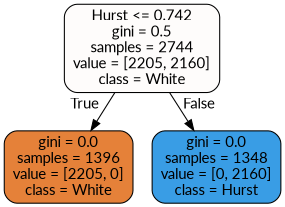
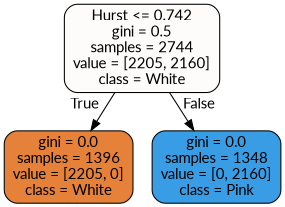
(217, 167) -> (217, 167)
